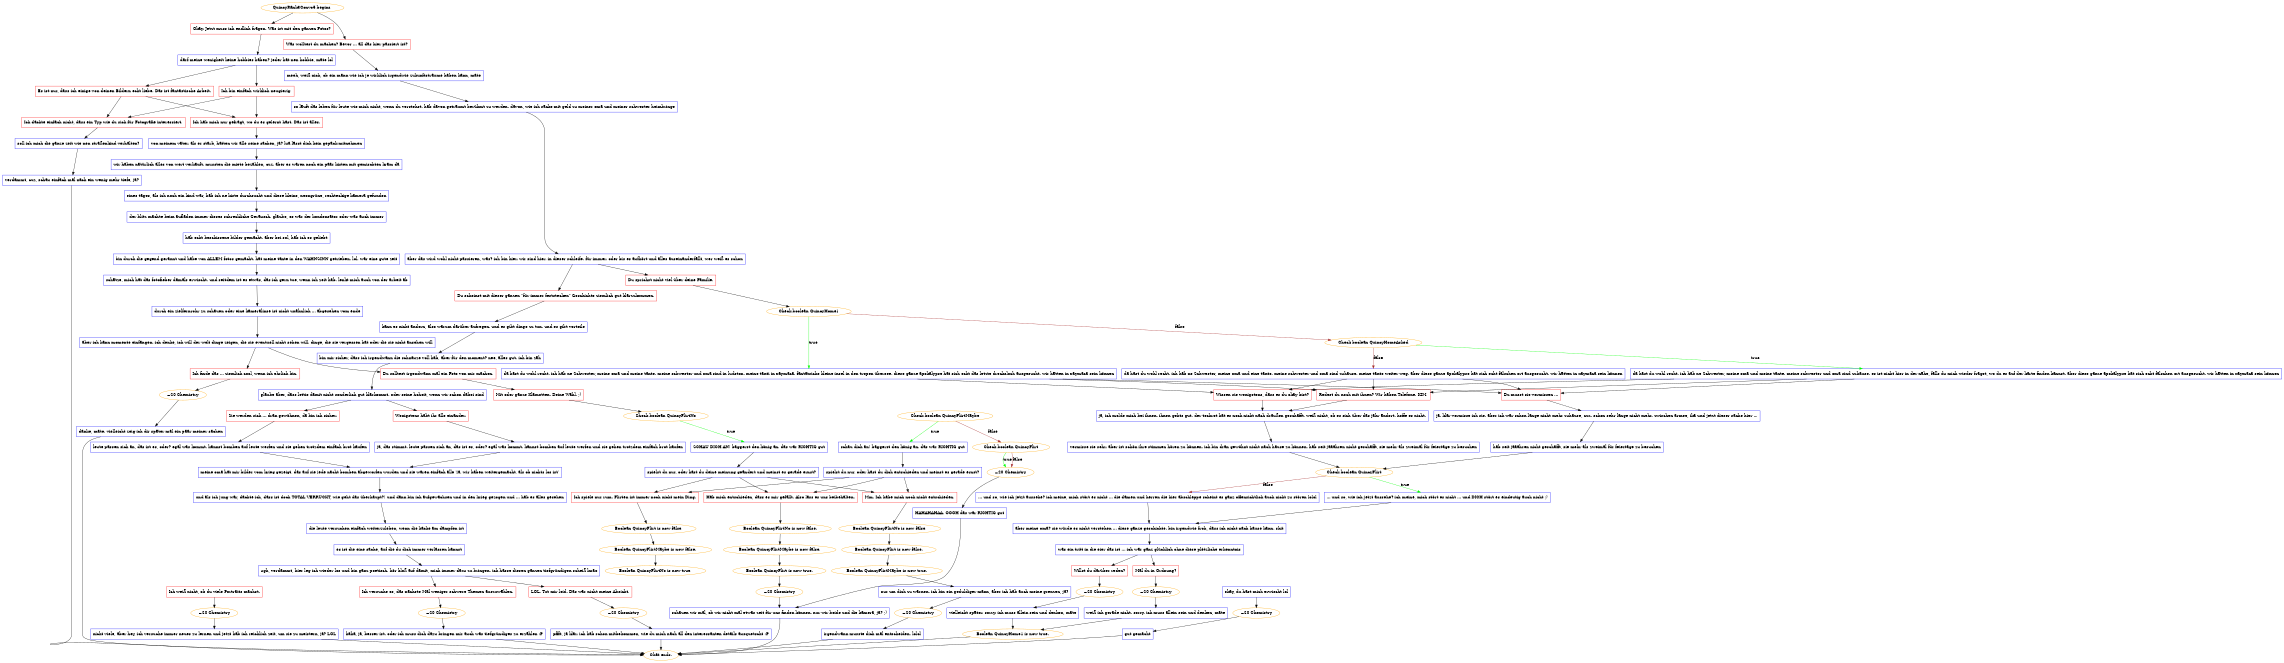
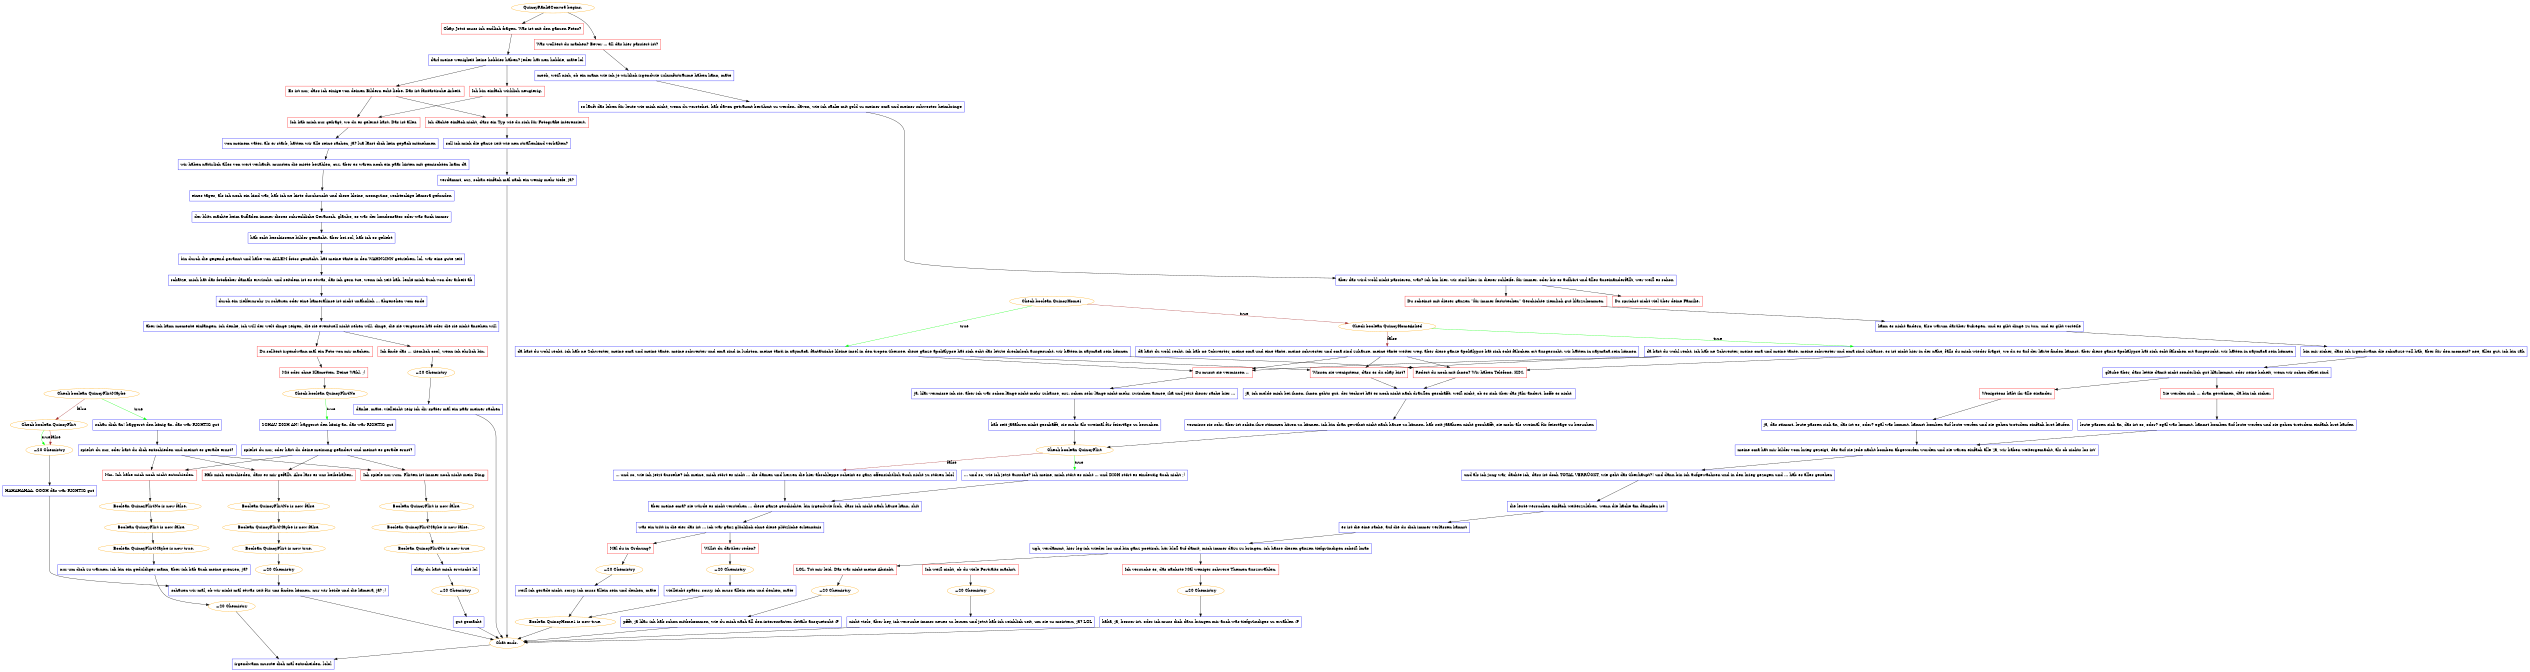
(740, 296) -> none
(1180, 327) -> (1244, 314)
(538, 395) -> (324, 373)
none -> (439, 558)
(764, 647) -> (414, 652)
